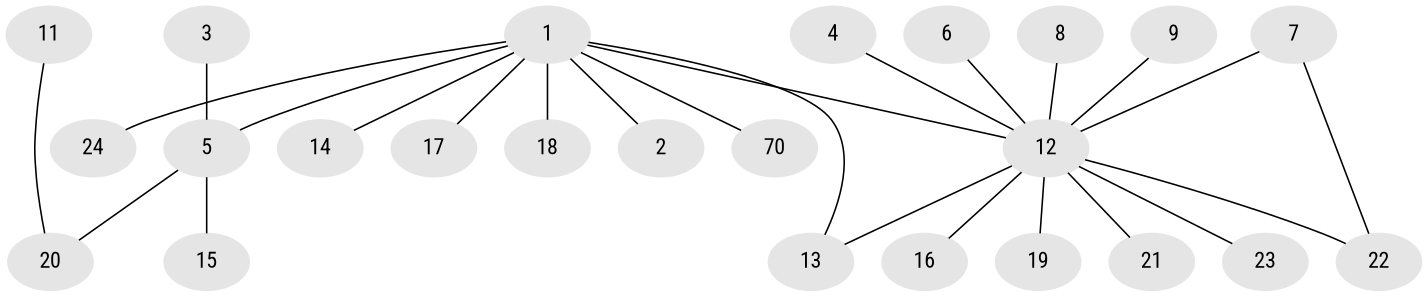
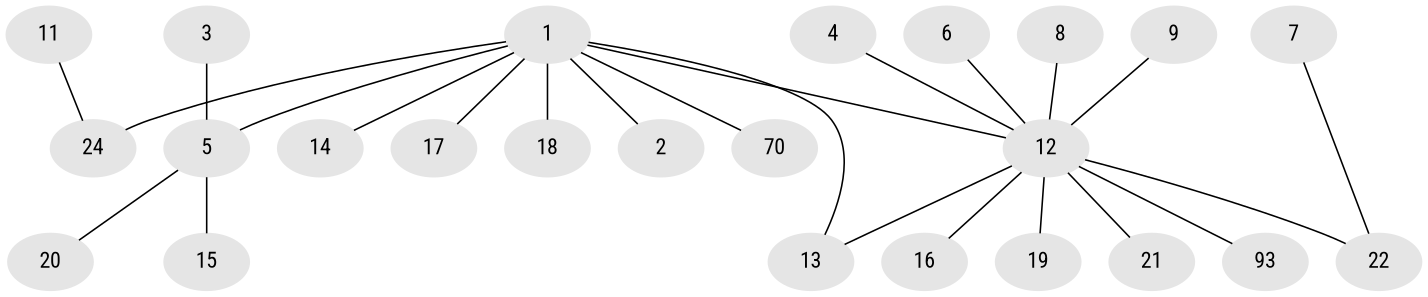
(1170, 91) -> none
(35, 148) -> (71, 92)
(1265, 262) -> (1265, 262)
